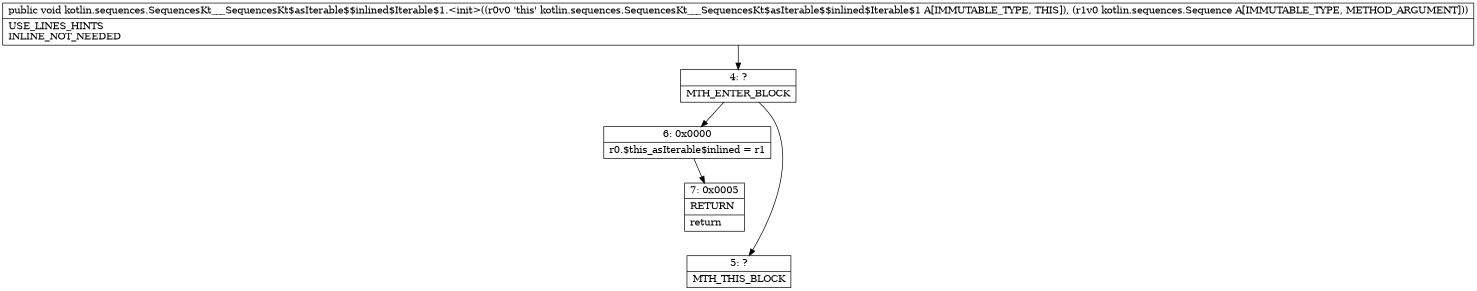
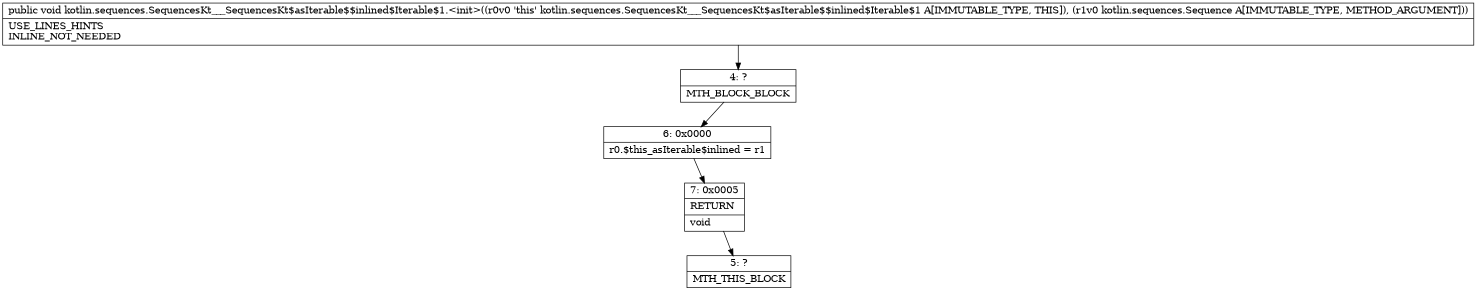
(738, 94) -> (738, 94)
(781, 175) -> (727, 240)
(706, 223) -> (701, 223)
